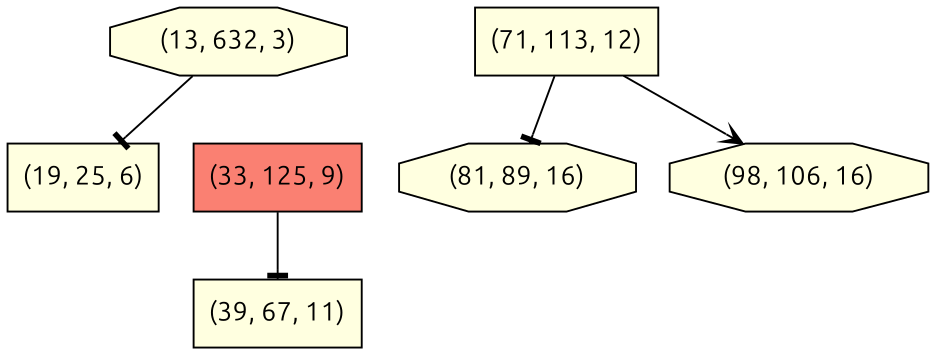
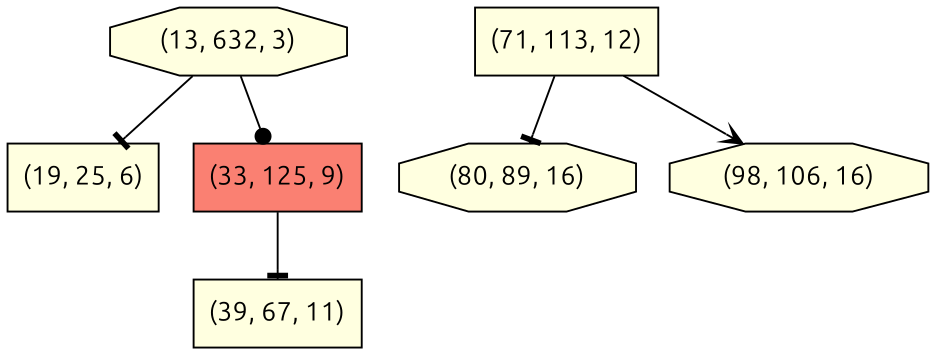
none -> (250, 102)
(518, 178) -> (518, 178)
